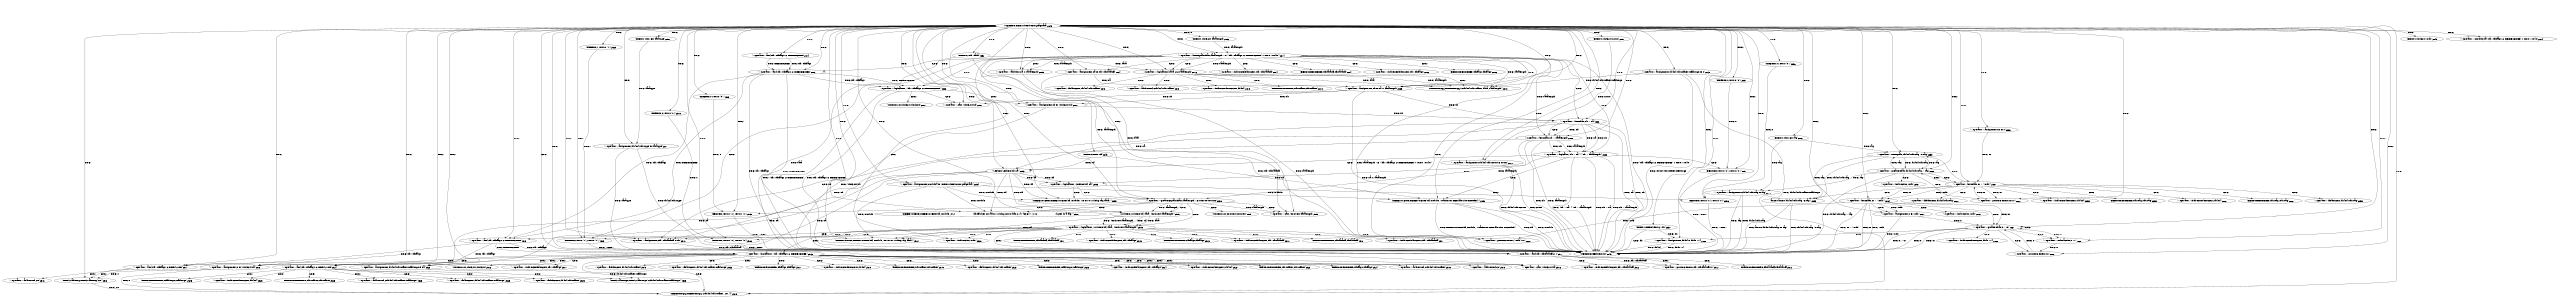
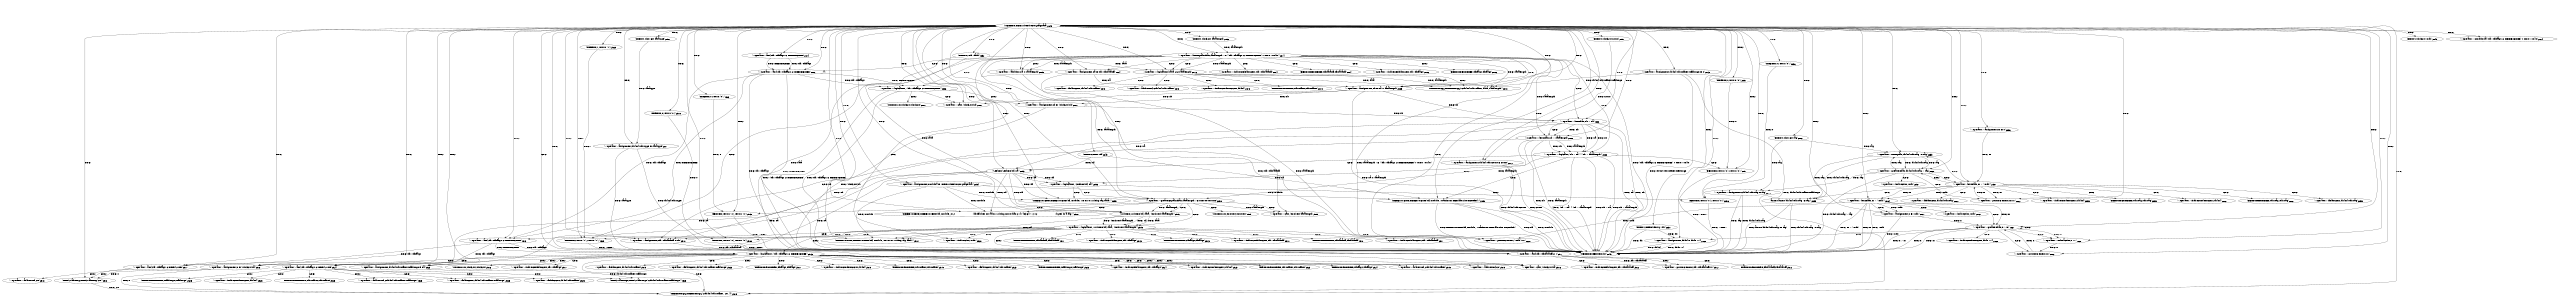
(1188, 32) -> (1188, 32)
(1130, 146) -> (938, 149)
(1638, 241) -> (1638, 241)
